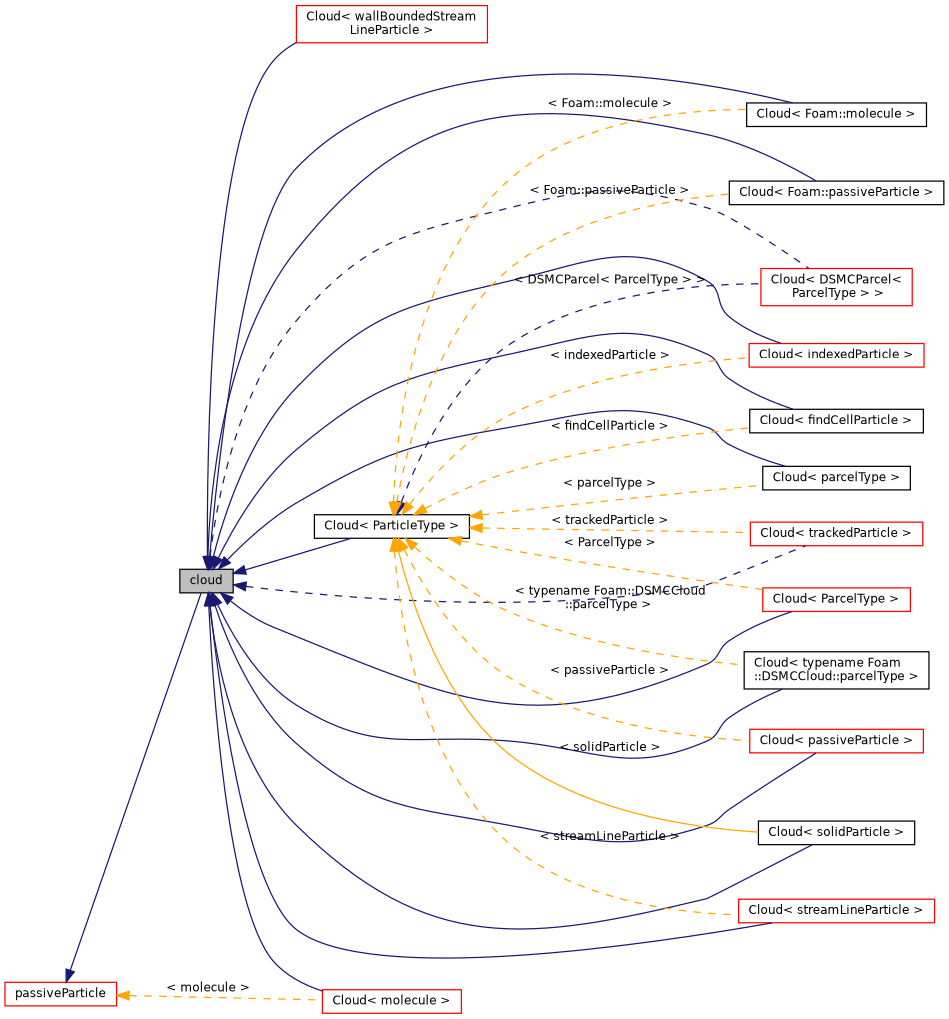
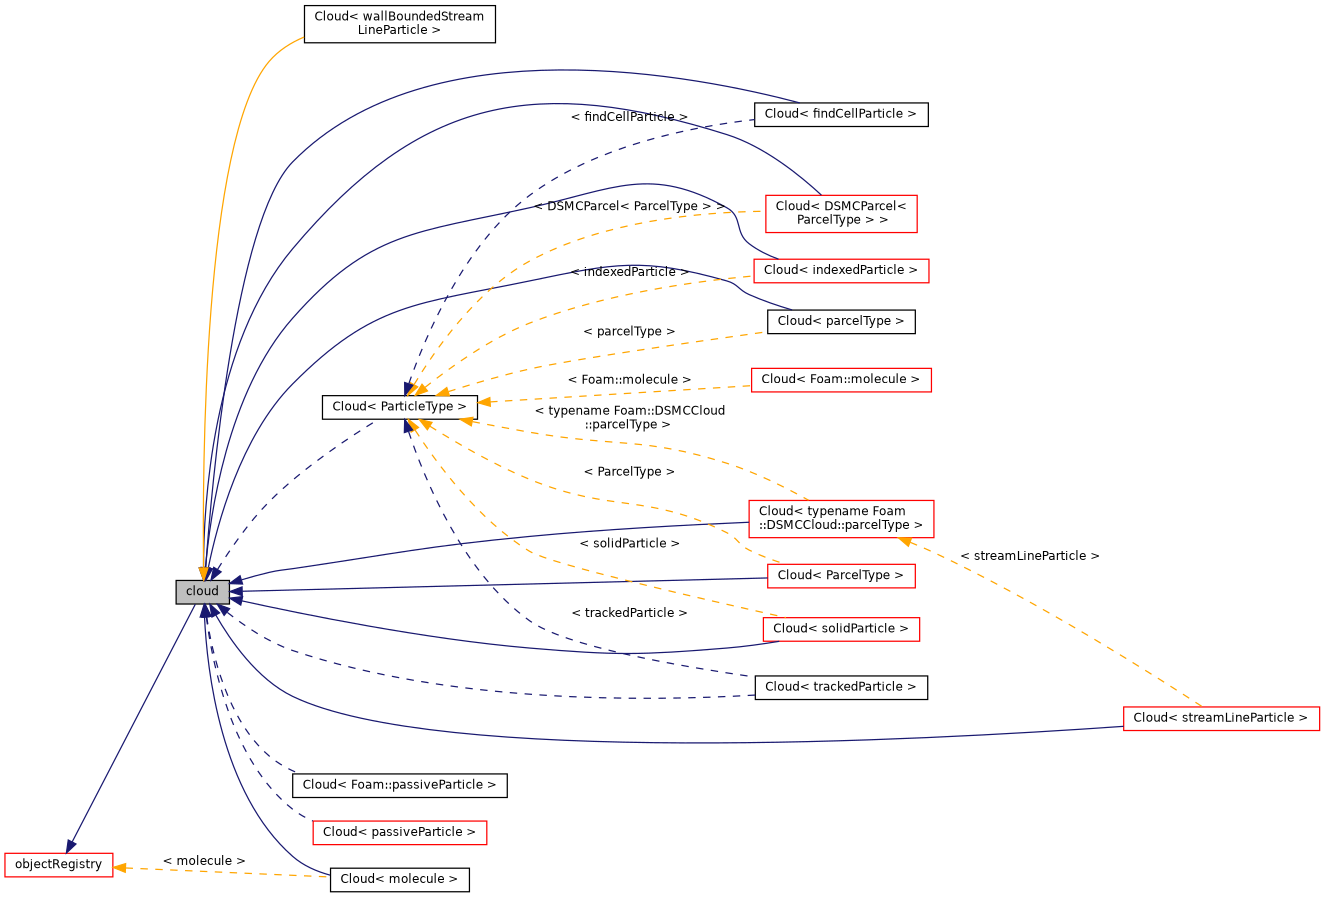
(392, 24) -> (400, 24)
(837, 115) -> (842, 380)
(343, 131) -> none
(387, 162) -> (241, 721)
(422, 231) -> (387, 159)
(508, 270) -> none
(217, 289) -> (213, 289)
(539, 327) -> (563, 246)
(583, 453) -> (535, 192)
(616, 530) -> (532, 622)
(837, 534) -> (842, 688)
(298, 554) -> (288, 484)
(837, 670) -> (842, 519)
(546, 697) -> none
(521, 763) -> (575, 567)
(474, 804) -> (1060, 619)
(461, 817) -> (237, 732)
(837, 833) -> (842, 629)
(61, 994) -> (59, 865)
(392, 1002) -> (400, 880)
